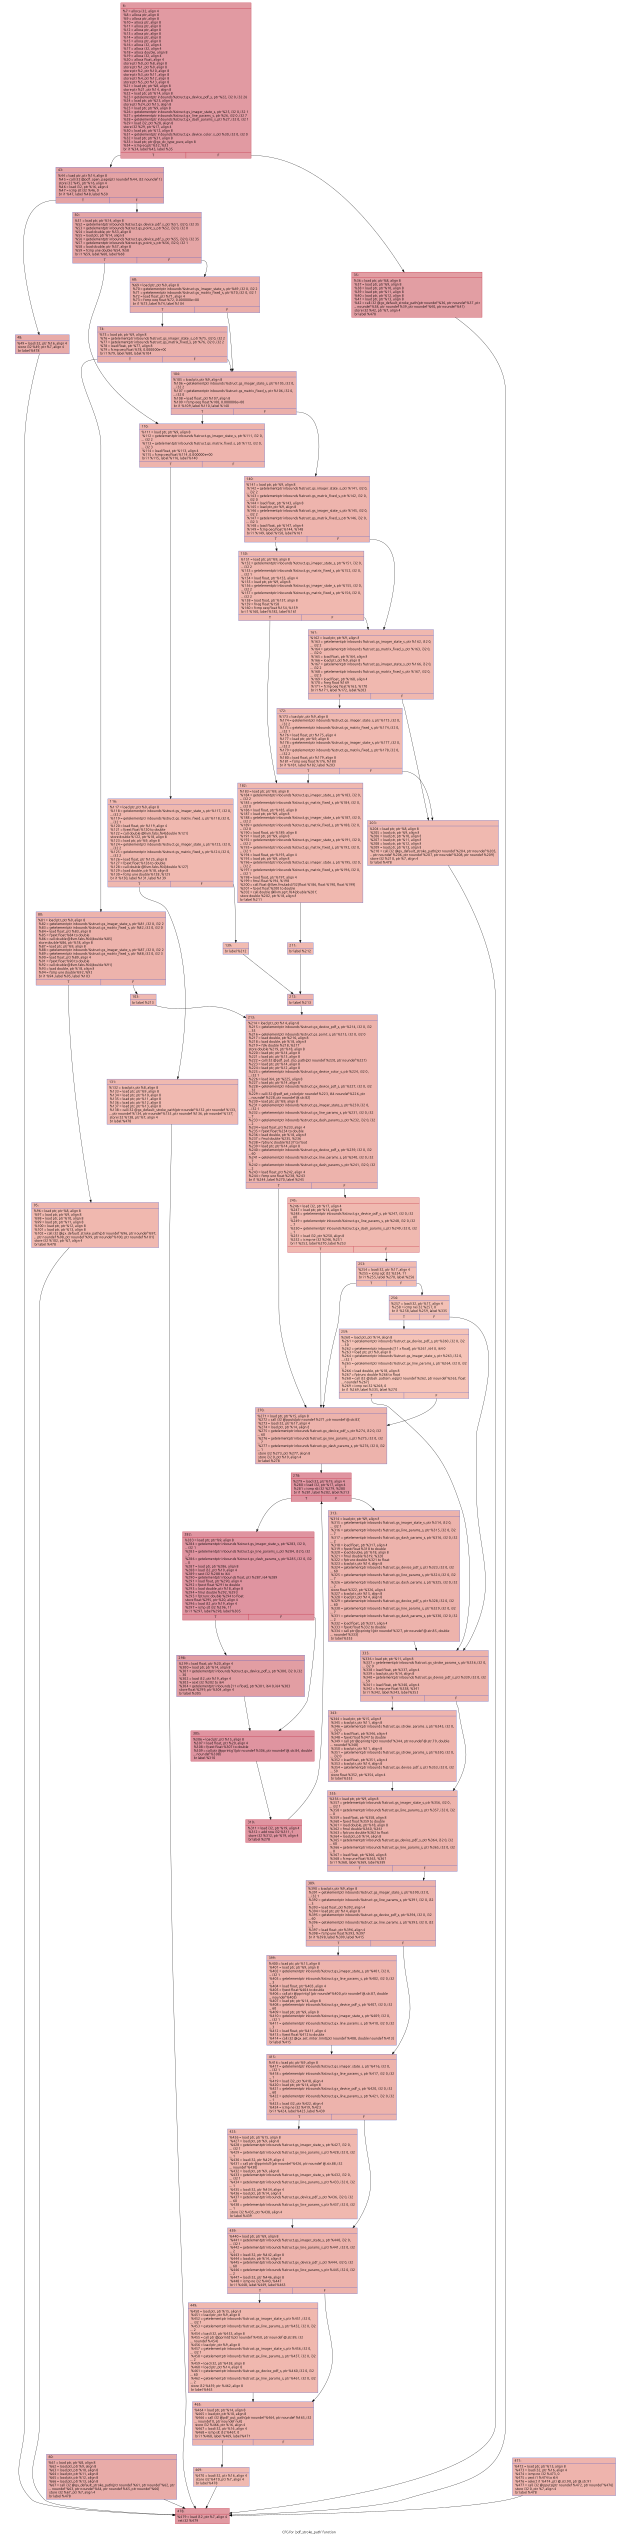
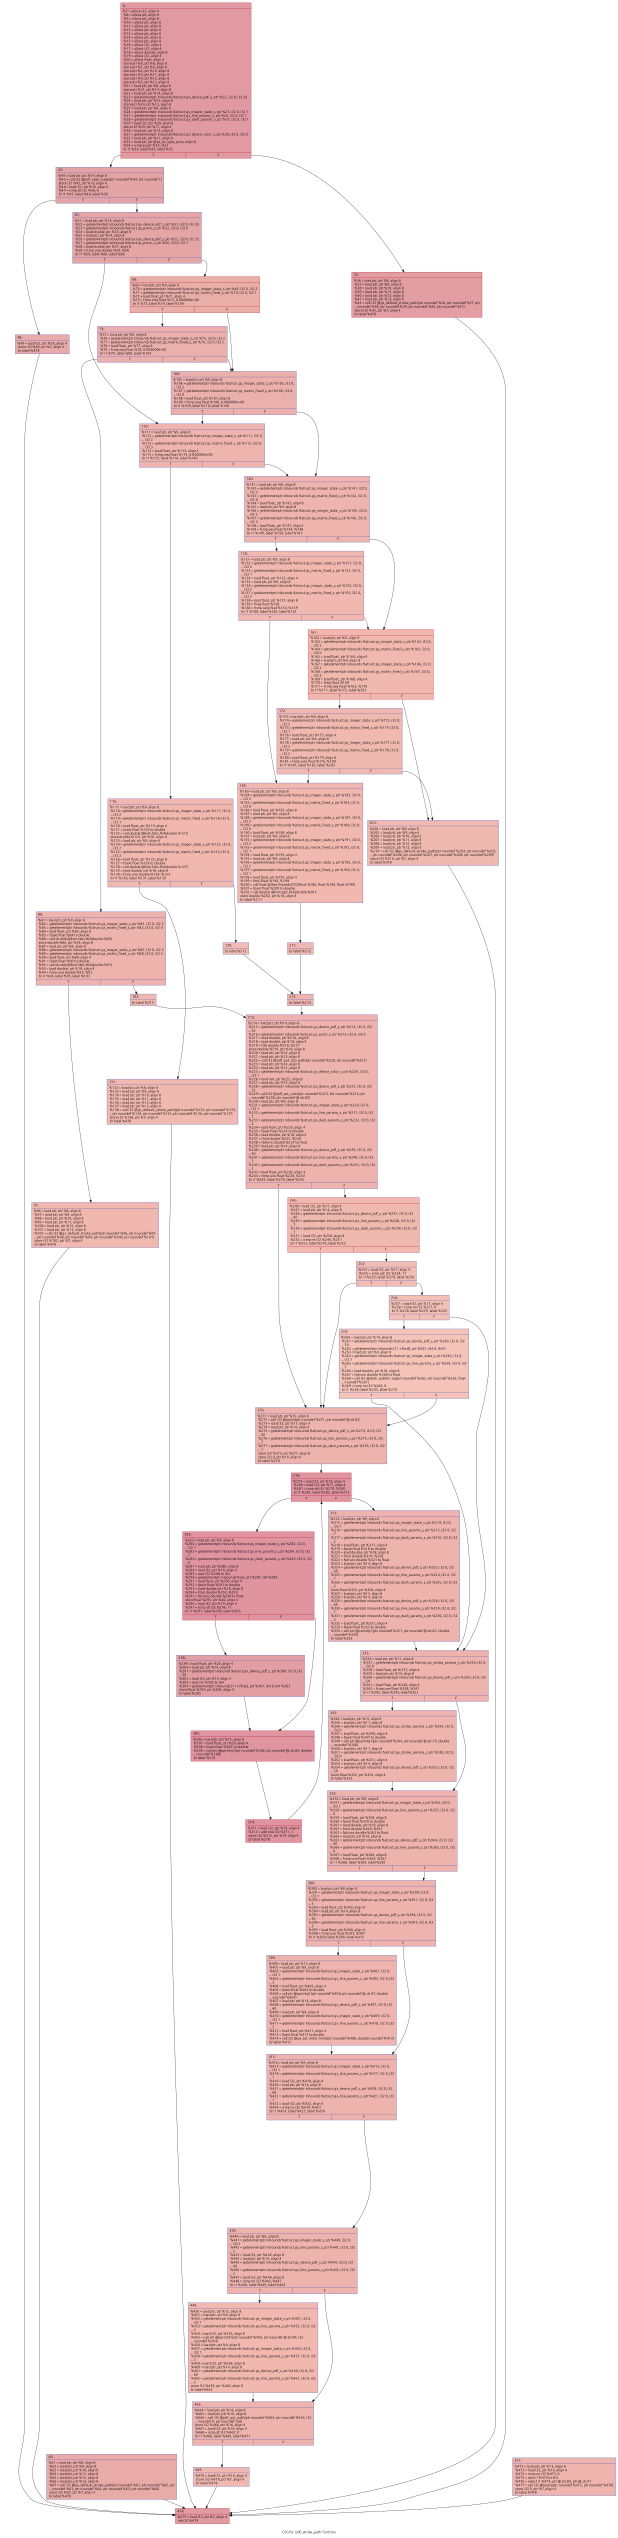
(195, 295) -> (195, 295)
none -> (277, 467)
(371, 665) -> (371, 665)
(292, 2174) -> none
